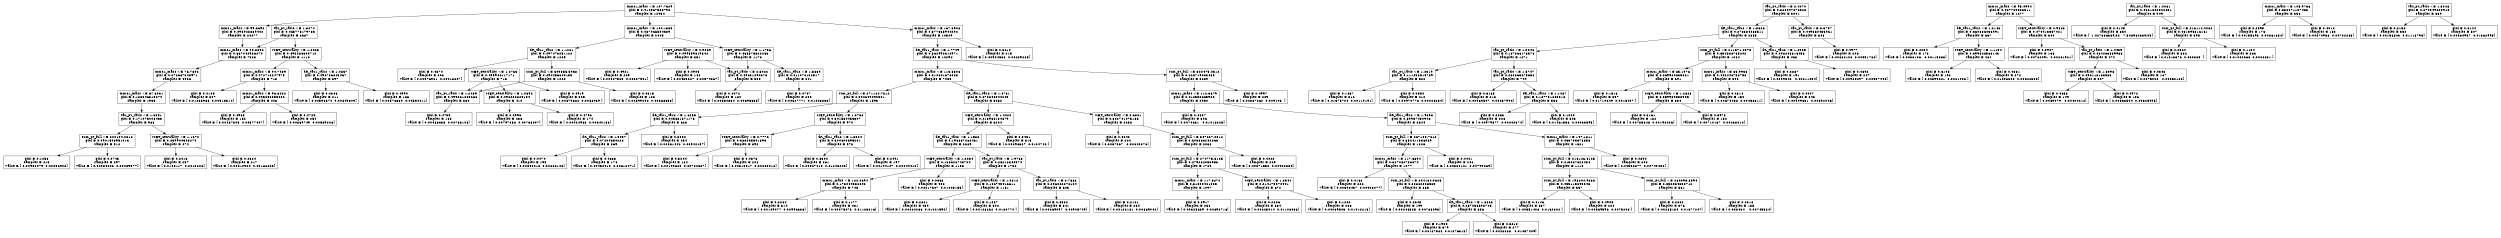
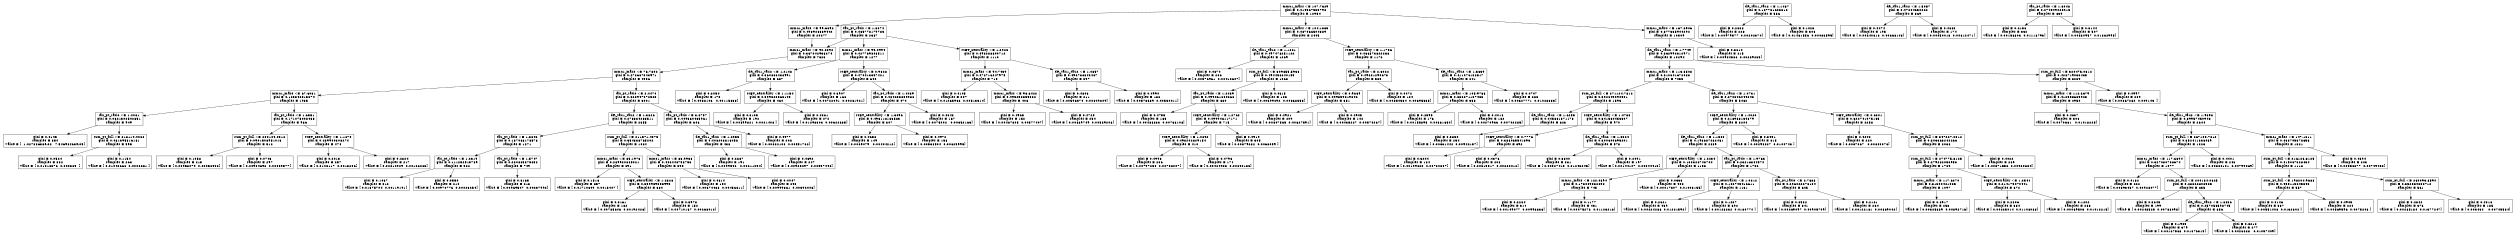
none -> (864, 42)
(1763, 42) -> (701, 129)
(717, 64) -> (1354, 86)
none -> (636, 85)
none -> (1463, 85)
(477, 86) -> (1215, 107)
(1528, 86) -> none
none -> (208, 108)
(641, 129) -> none
